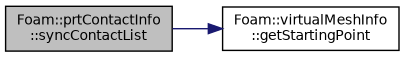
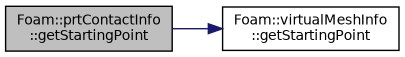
(89, 29) -> (89, 29)
